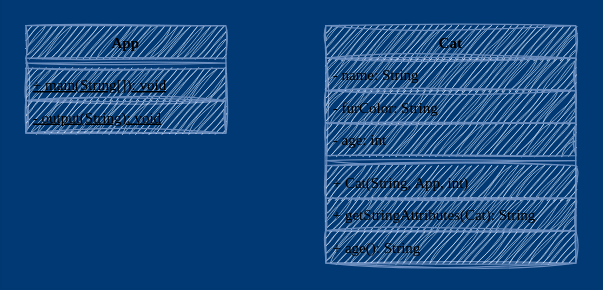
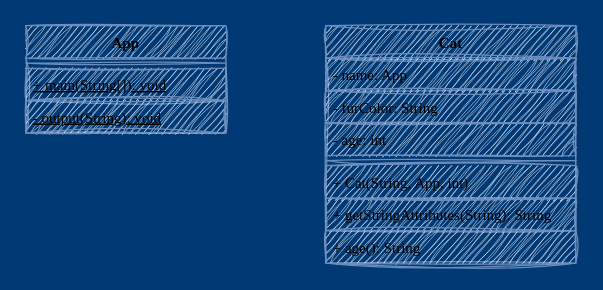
(384, 75) -> (373, 75)
(464, 215) -> (474, 215)
